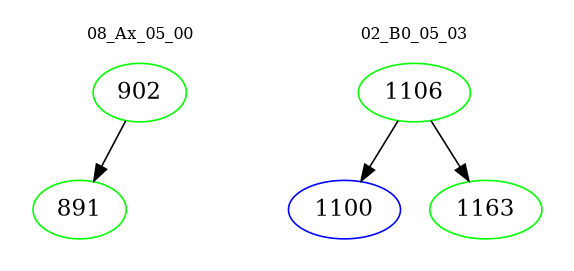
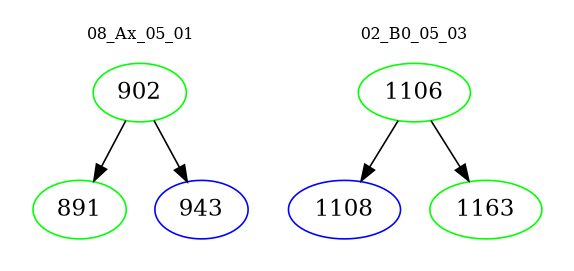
(141, 35) -> (141, 35)
none -> (202, 210)
(344, 210) -> (344, 210)
